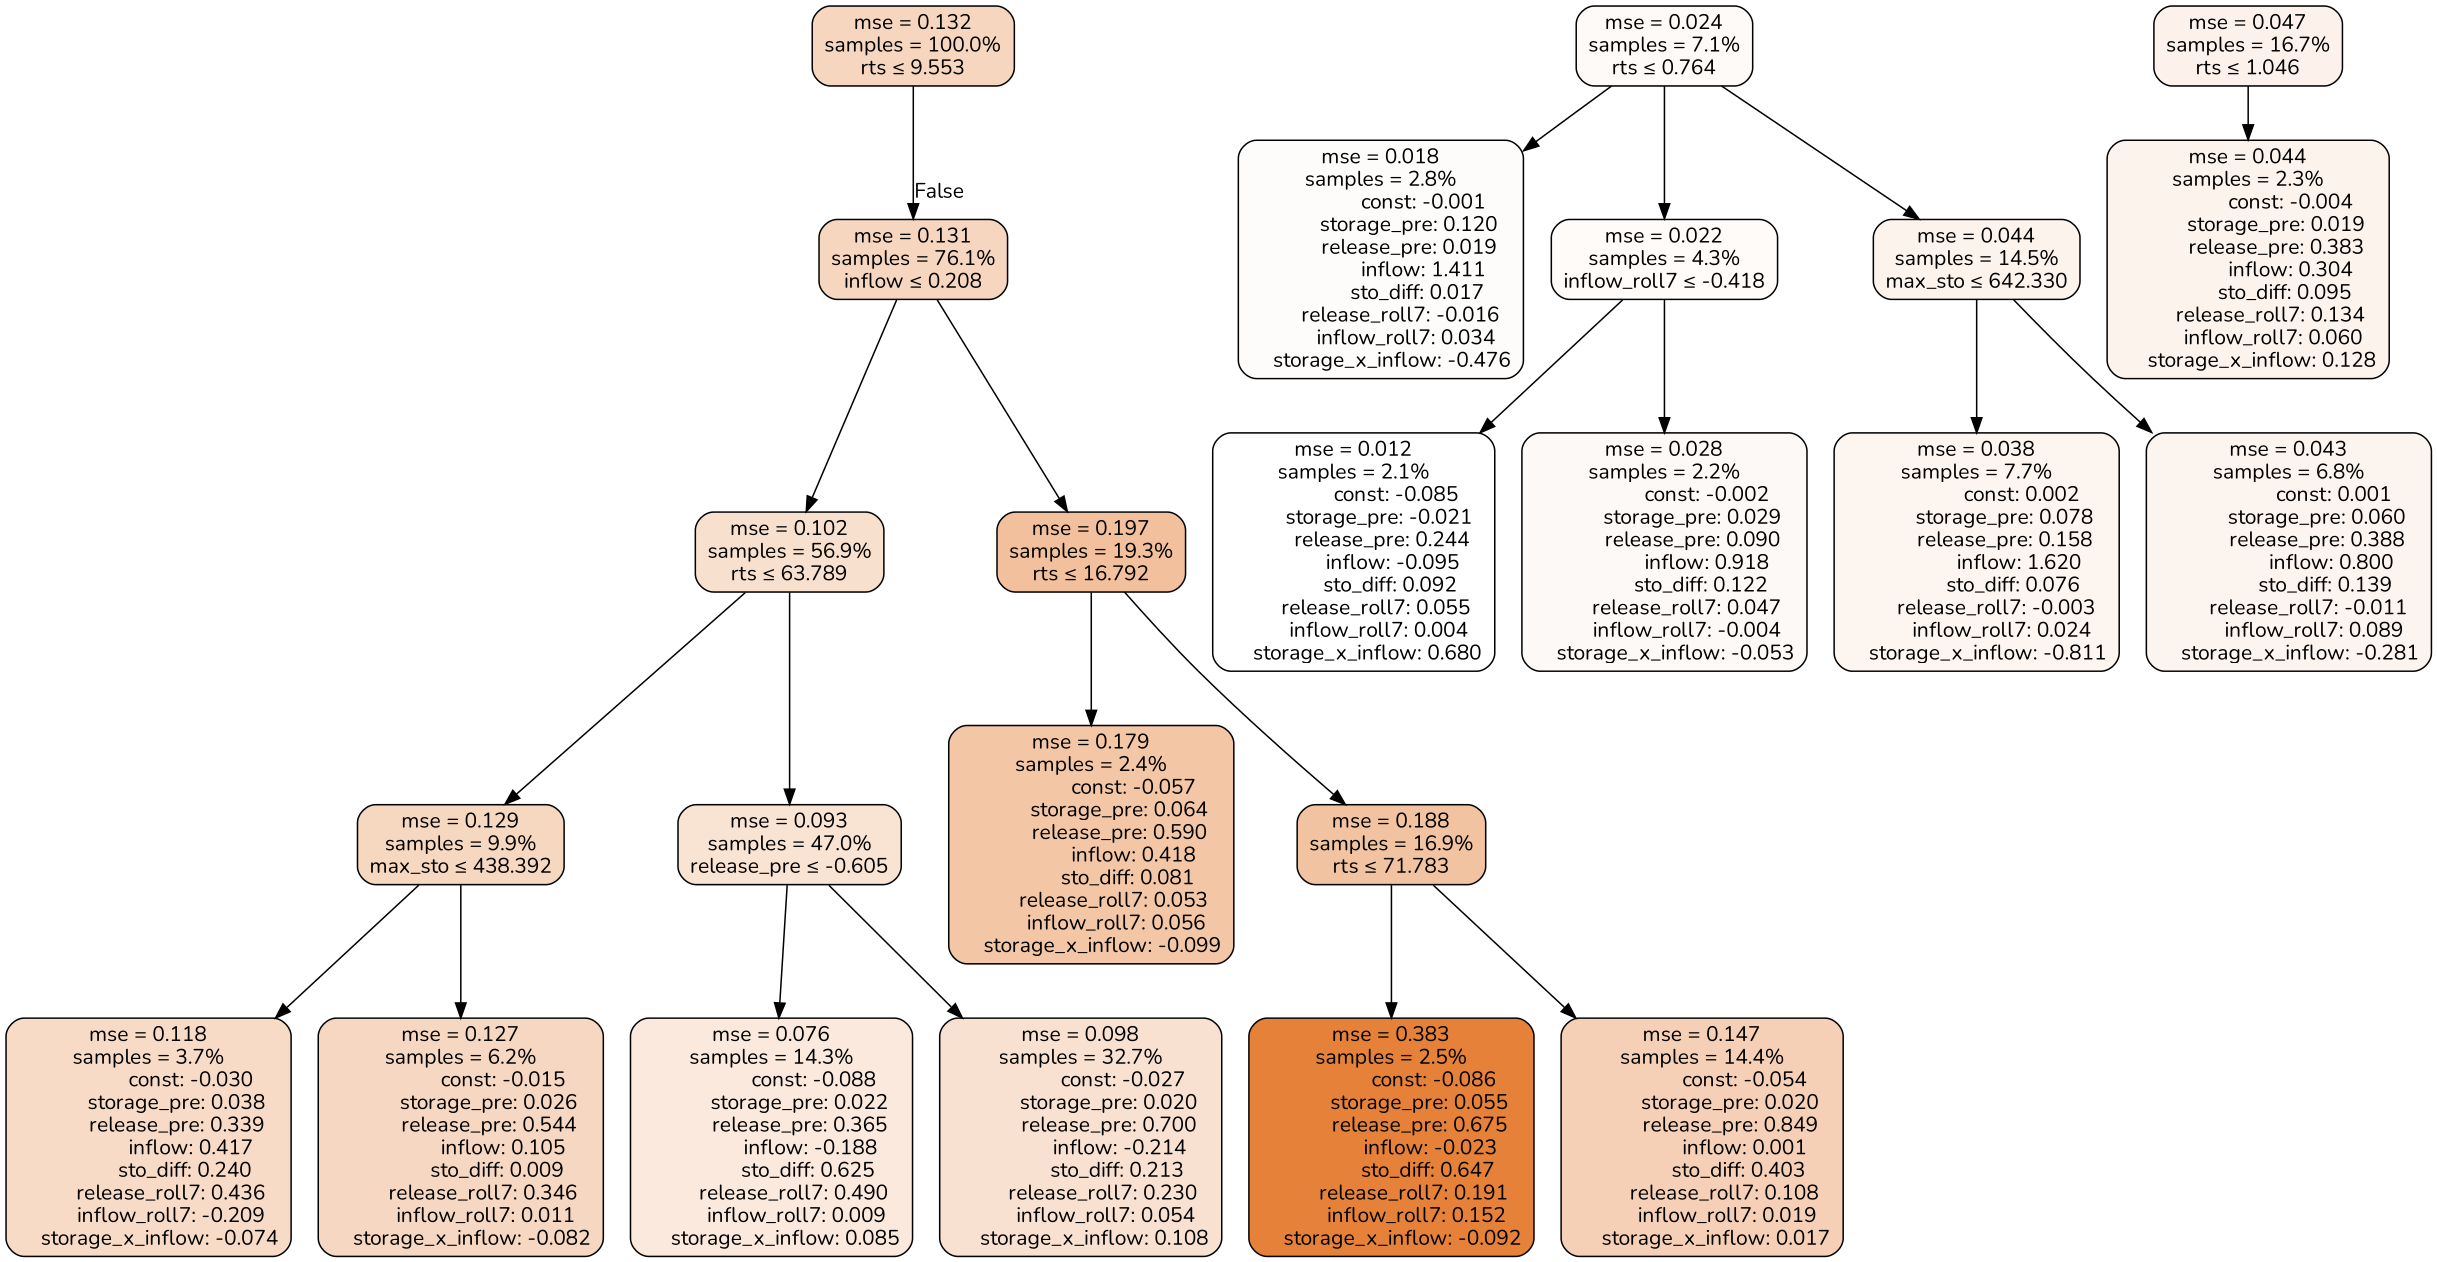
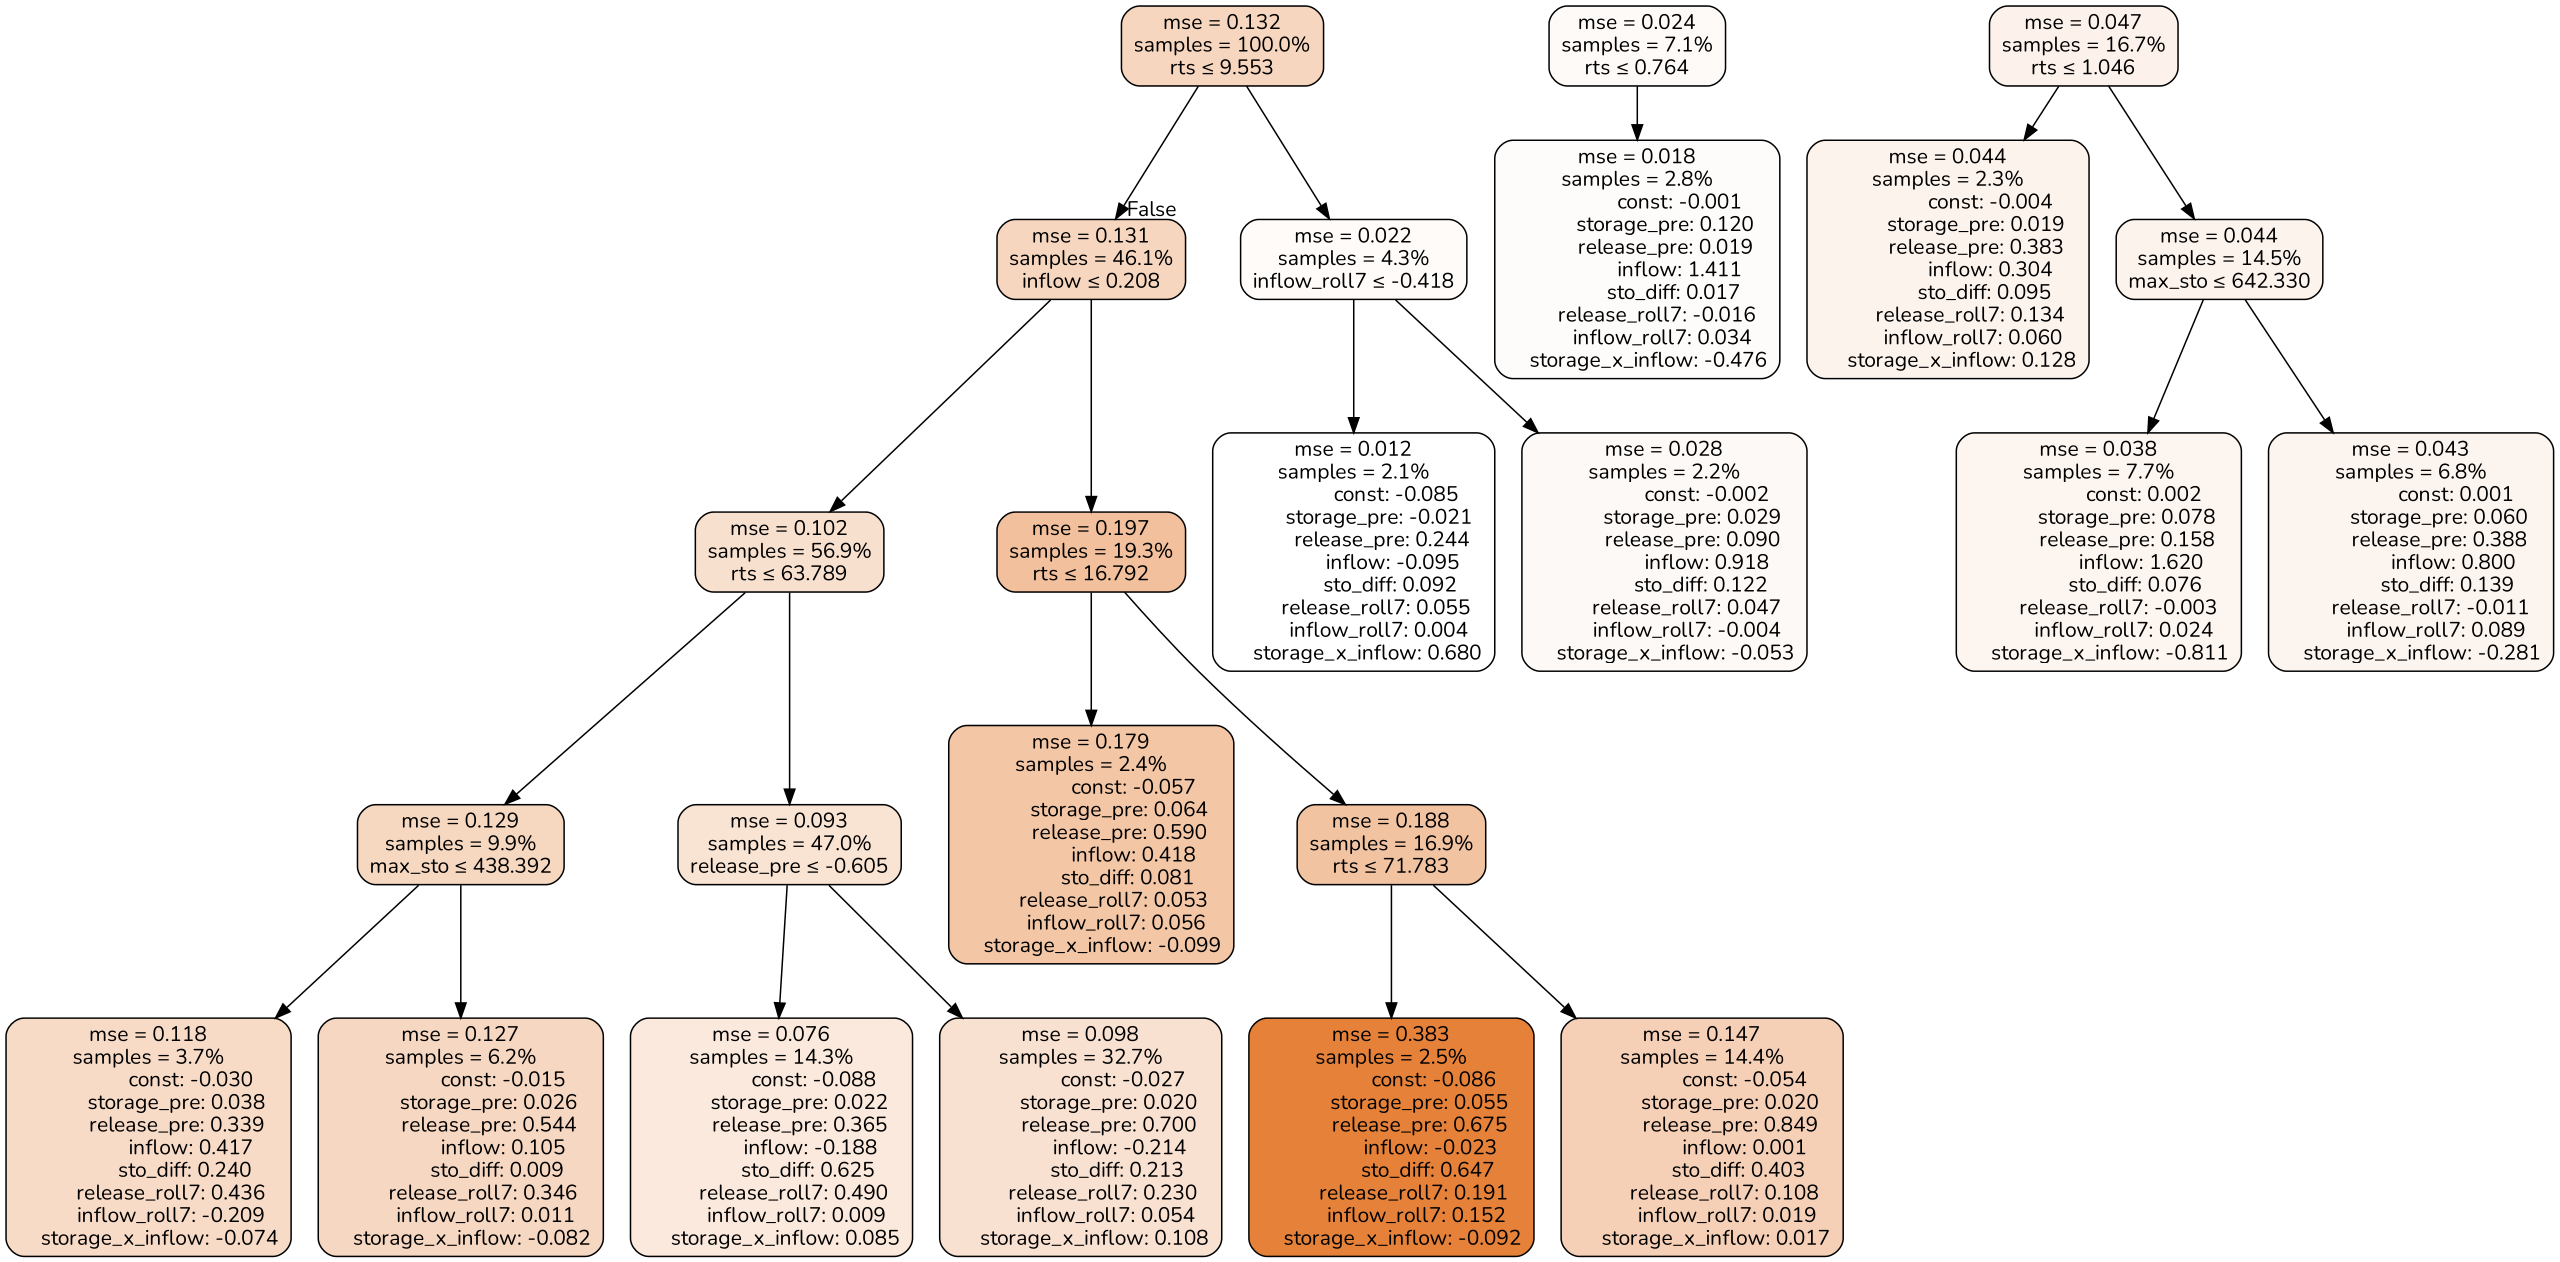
(1664, 145) -> (1284, 146)
(1814, 148) -> (2147, 146)
(913, 259) -> (1091, 259)
